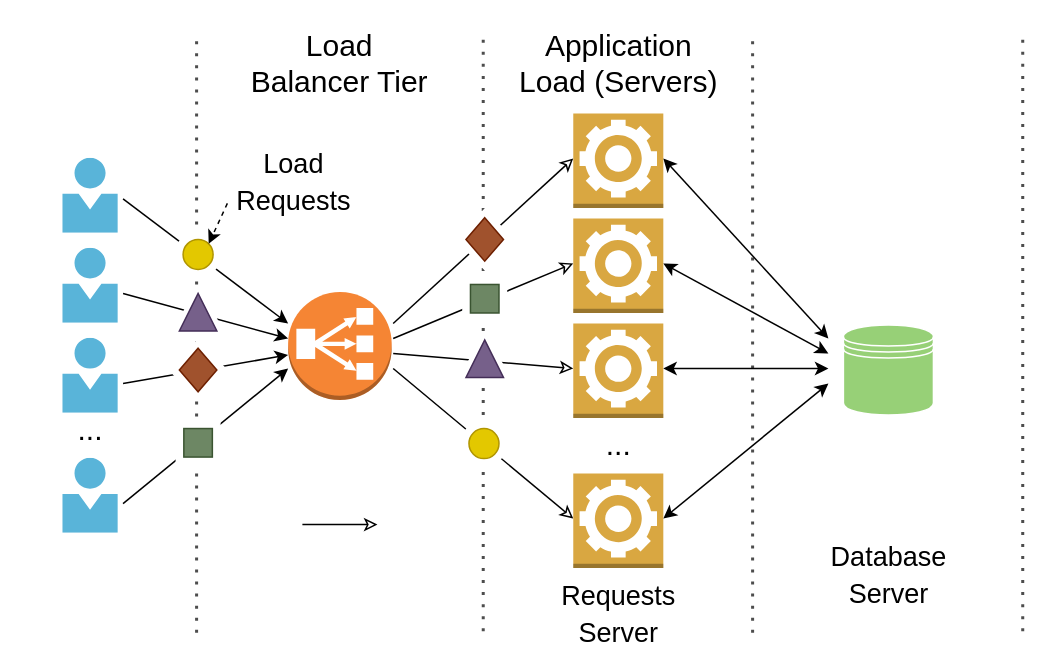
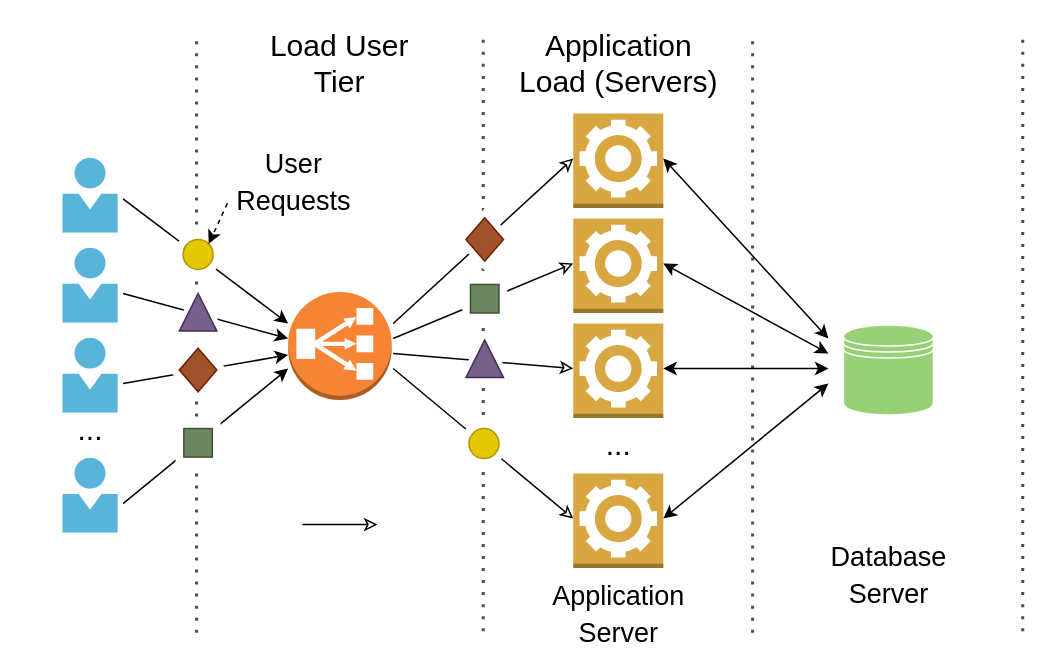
(340, 62) -> (340, 62)
(294, 181) -> (294, 181)
(619, 613) -> (619, 613)
